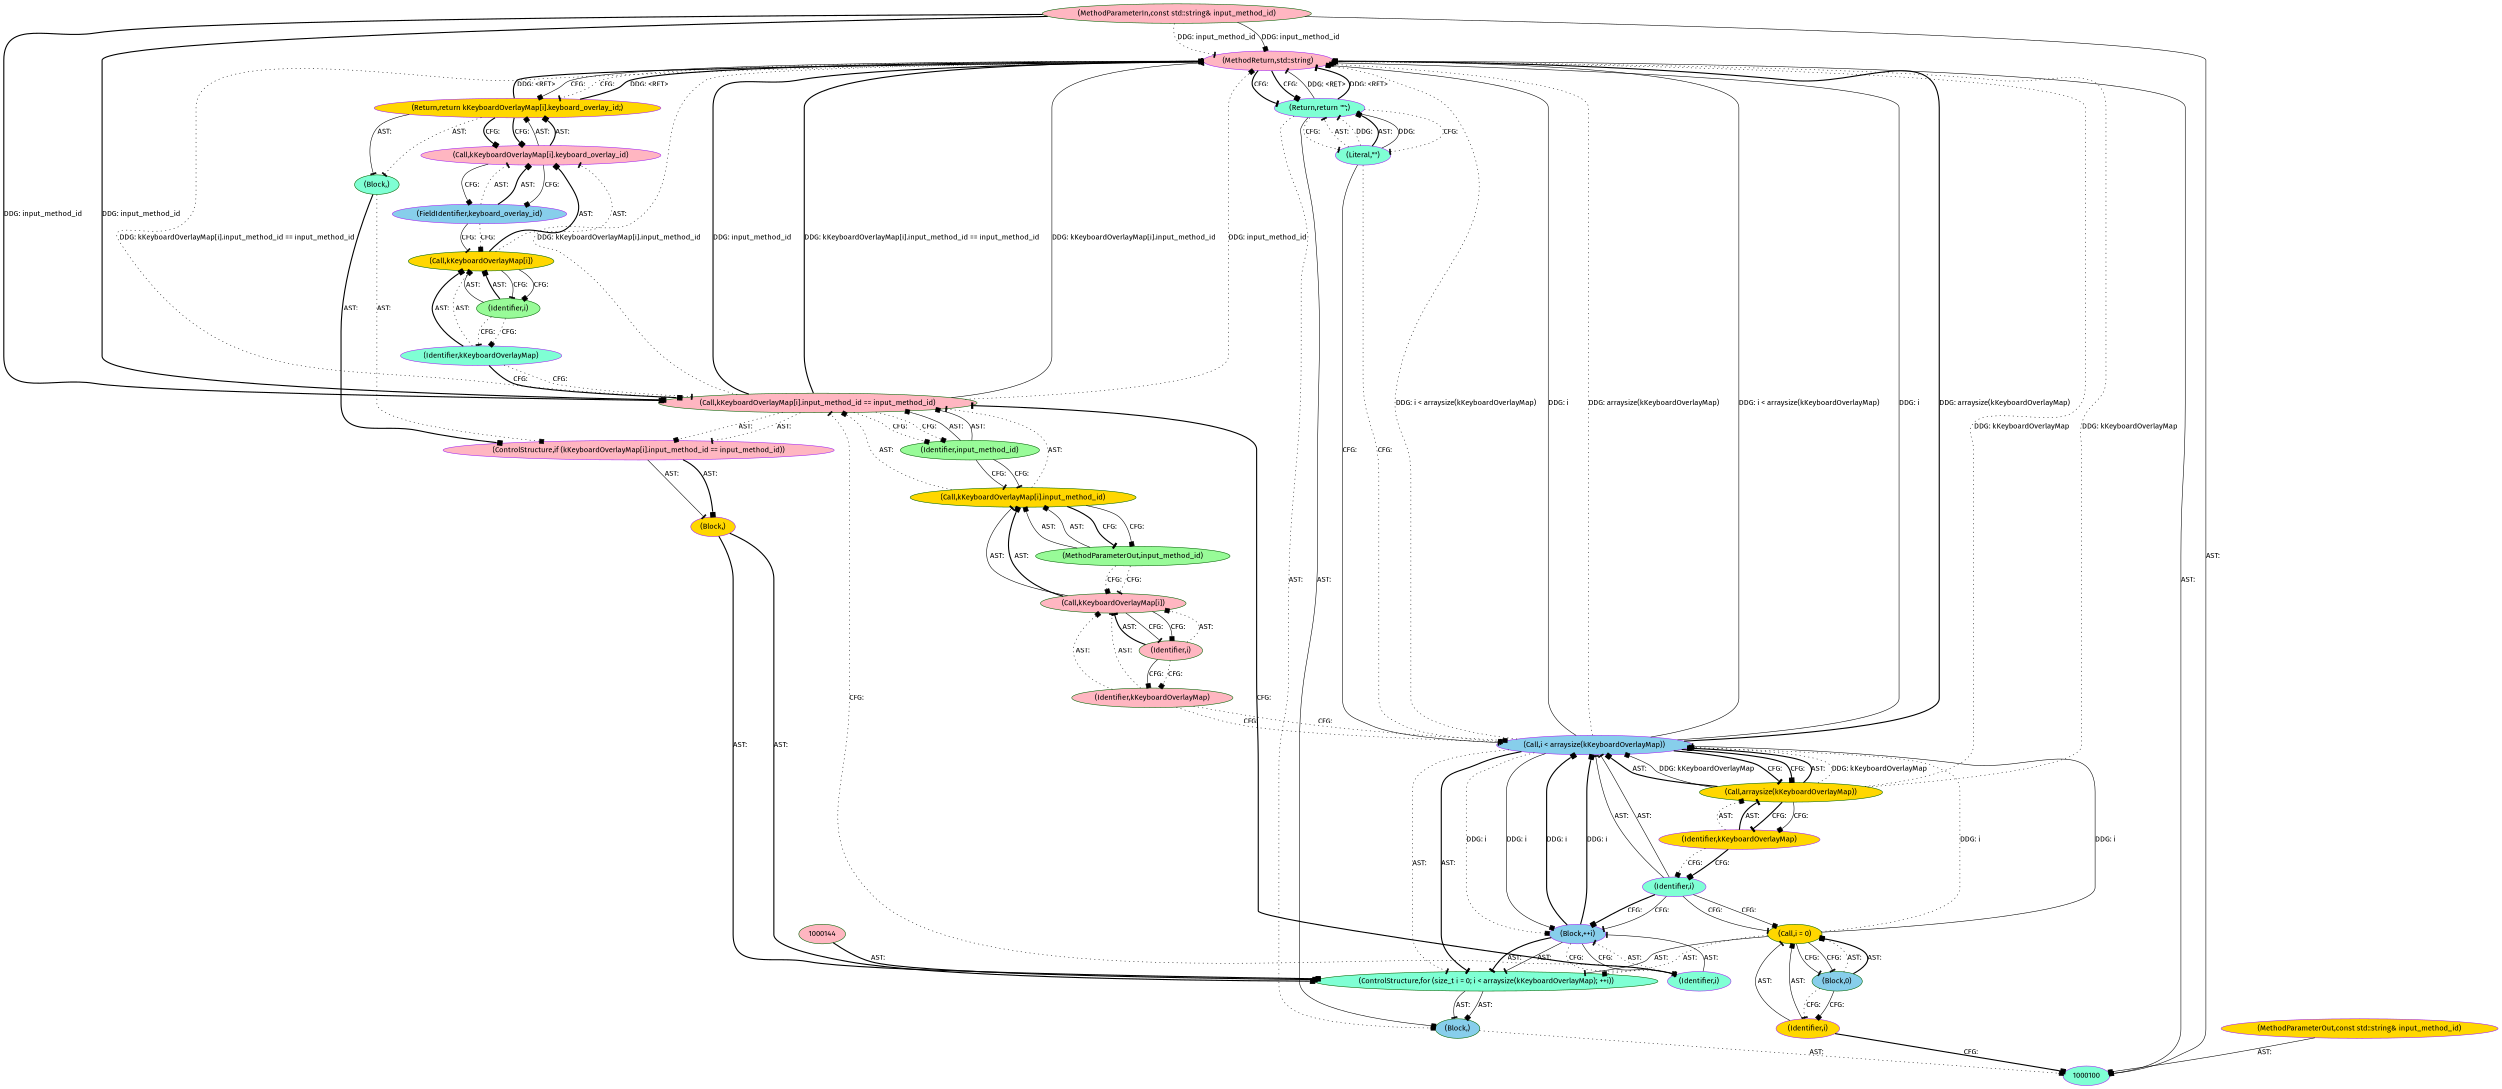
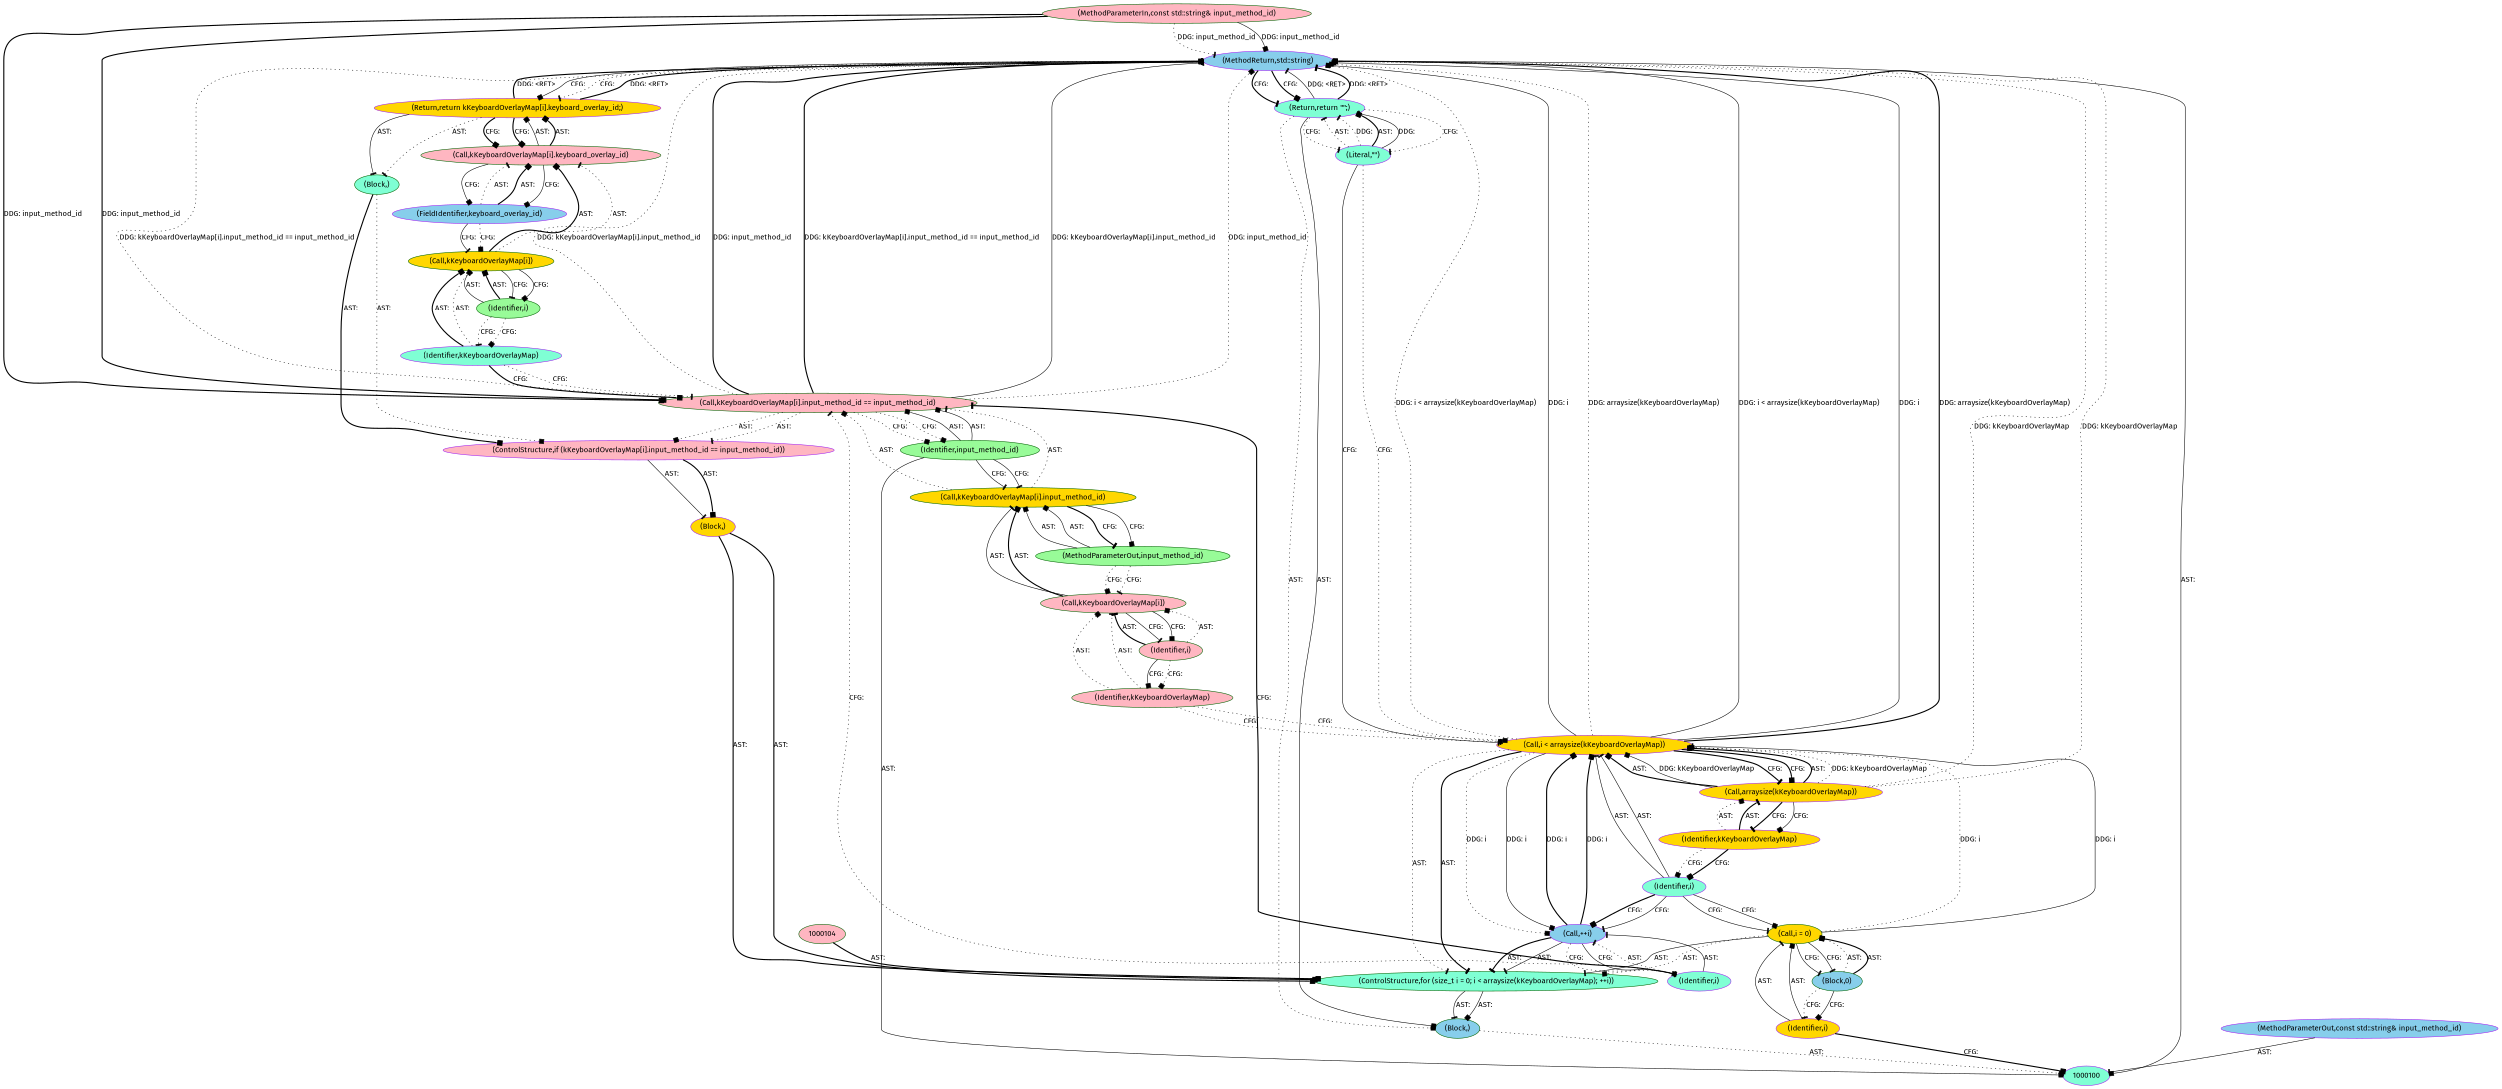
(1268, 61) -> (1268, 61)
(2206, 147) -> (1171, 1055)
(541, 155) -> (541, 155)
(1594, 745) -> (1594, 745)
(1791, 792) -> (1791, 792)
(822, 934) -> (822, 934)
(1578, 934) -> (1578, 934)
(2360, 1029) -> (2360, 1029)
(2213, 1056) -> (2213, 1056)
